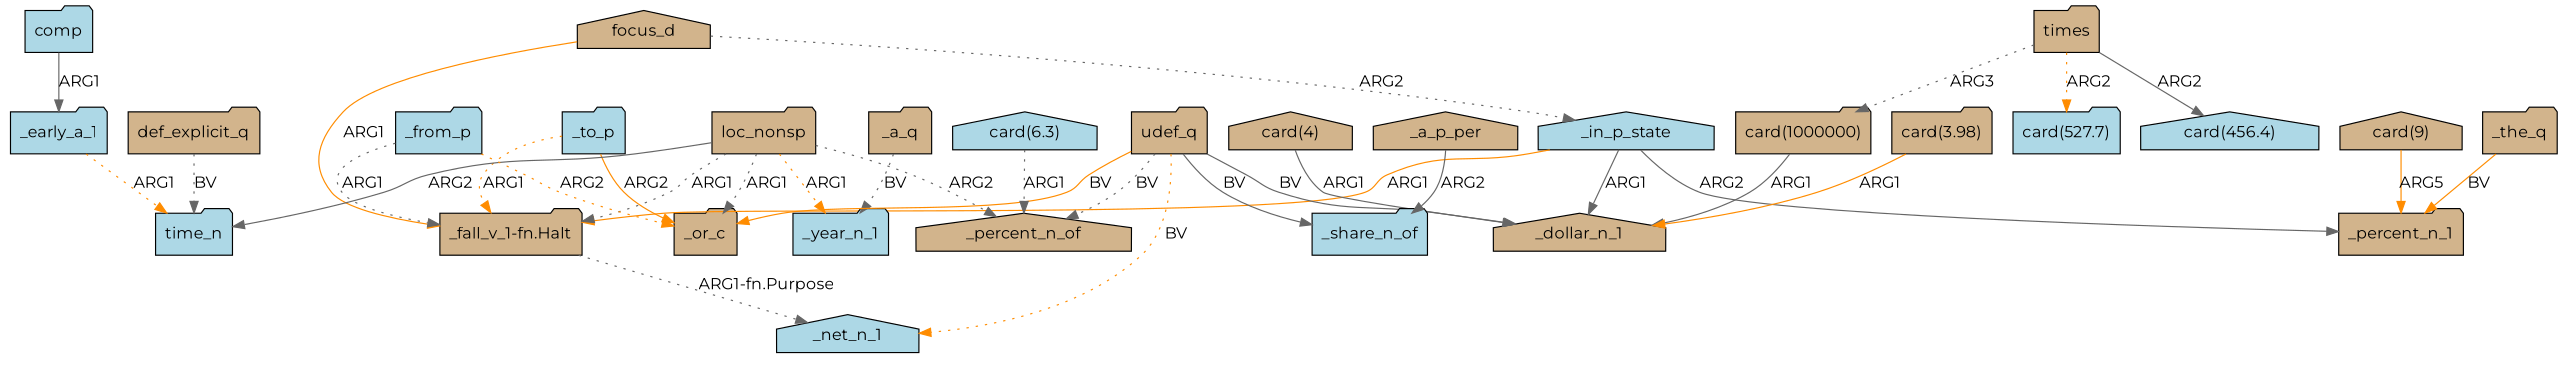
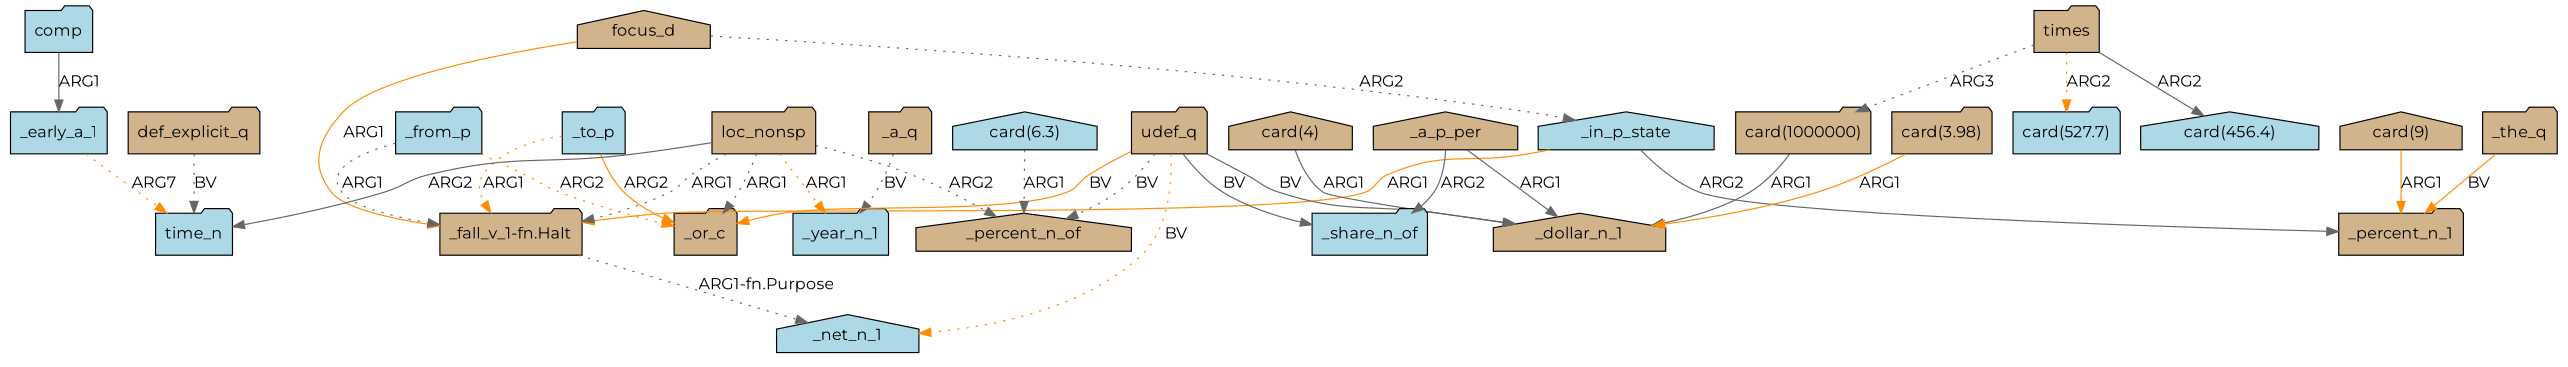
(1606, 177) -> (1508, 180)
(154, 184) -> (154, 184)
(2422, 184) -> (2422, 184)
